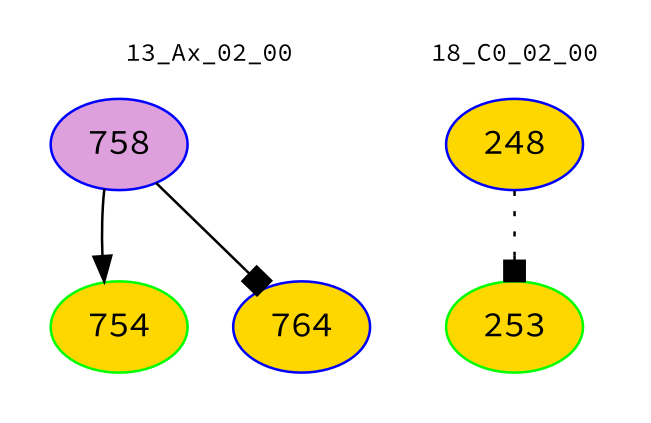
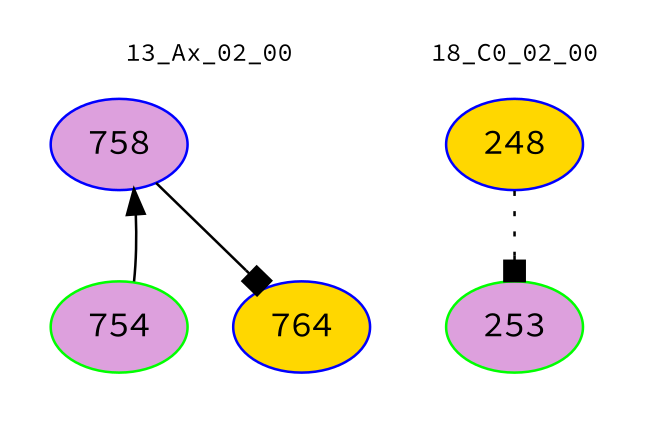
(102, 223) -> (136, 248)
(119, 327) -> (119, 327)
(515, 327) -> (515, 327)
